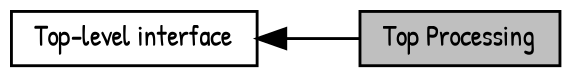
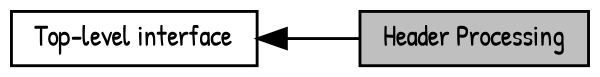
(460, 39) -> (474, 39)
